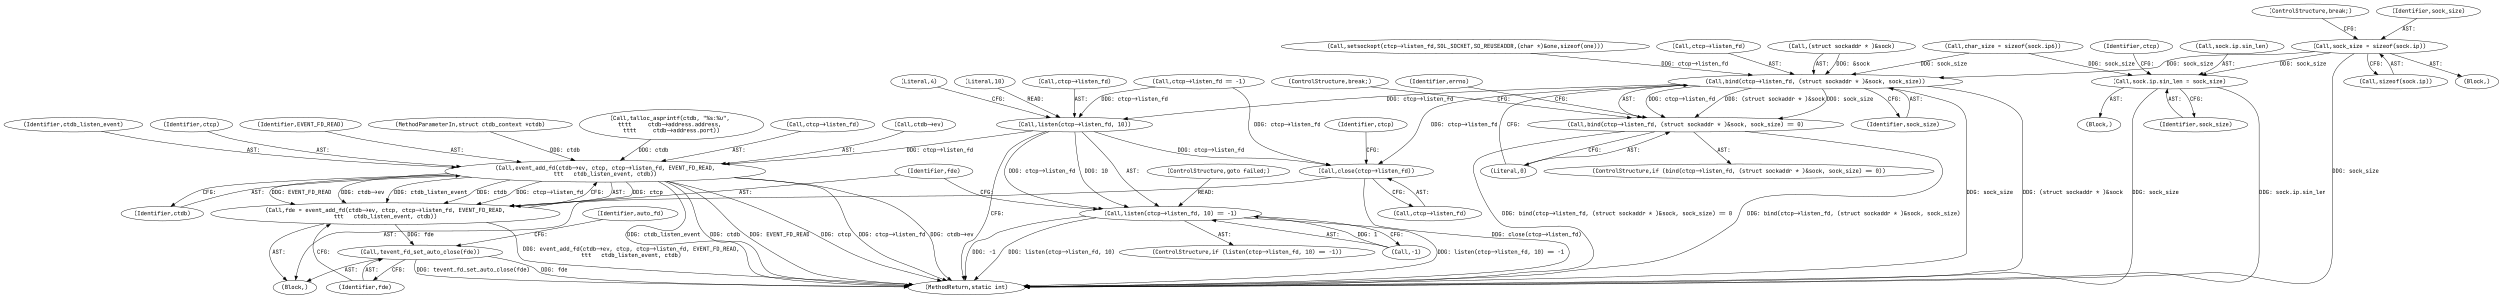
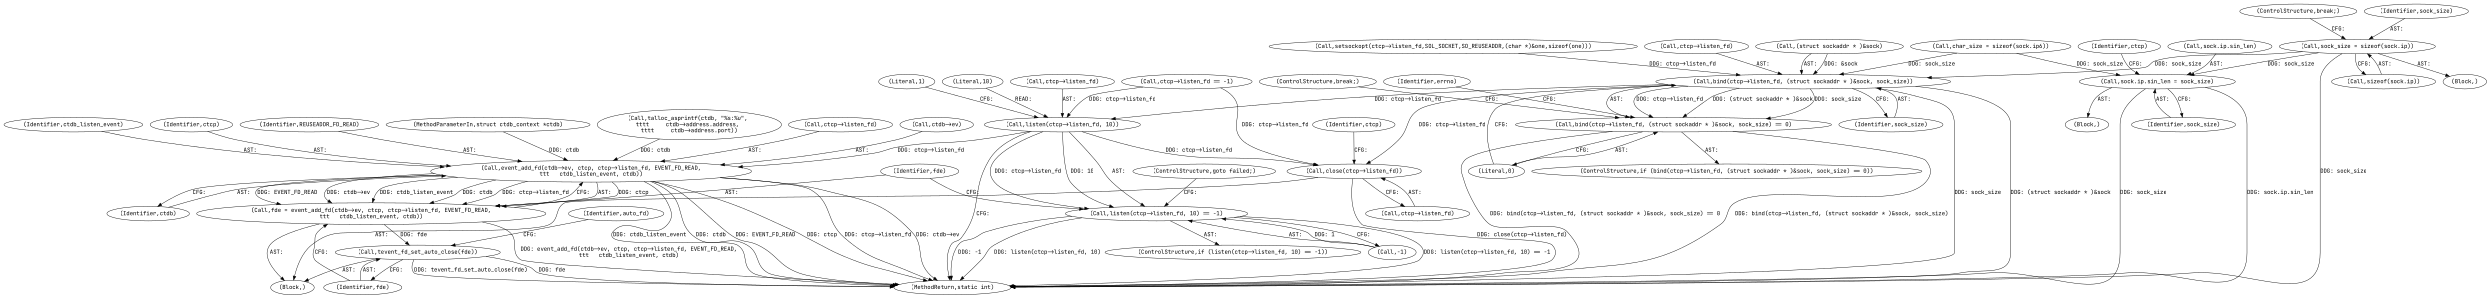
(919, 82) -> (907, 82)
(301, 125) -> (309, 125)
(1208, 192) -> (1192, 192)
